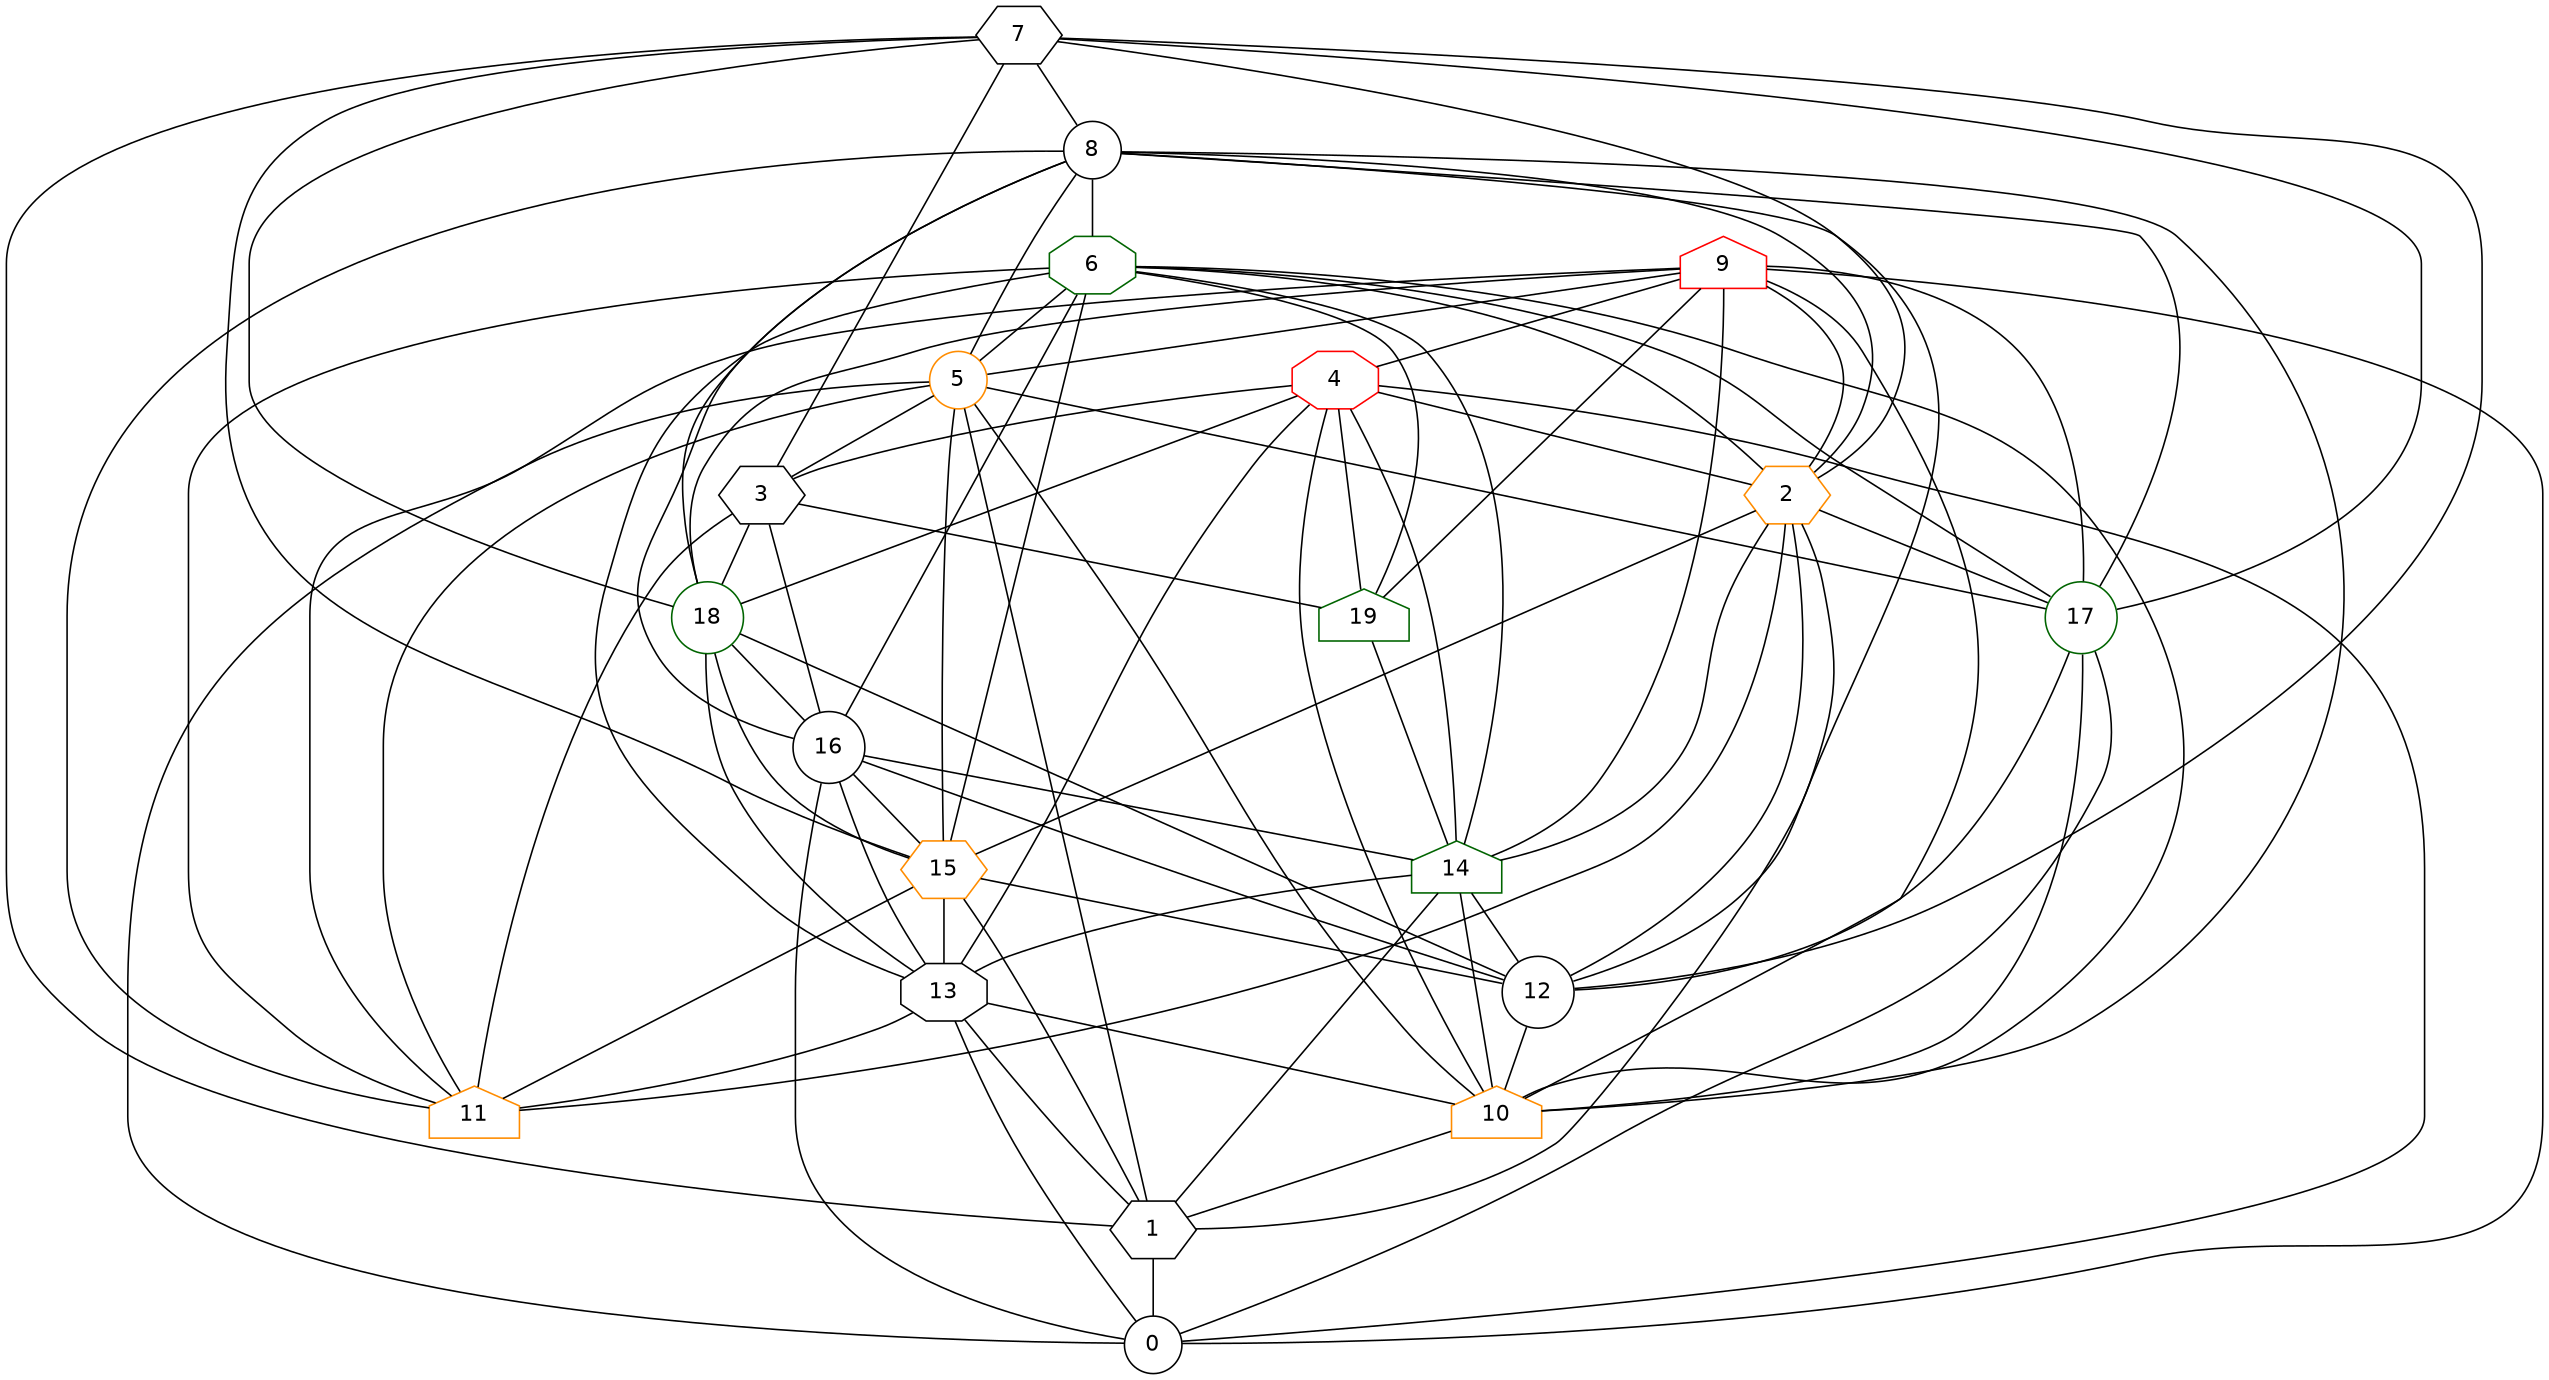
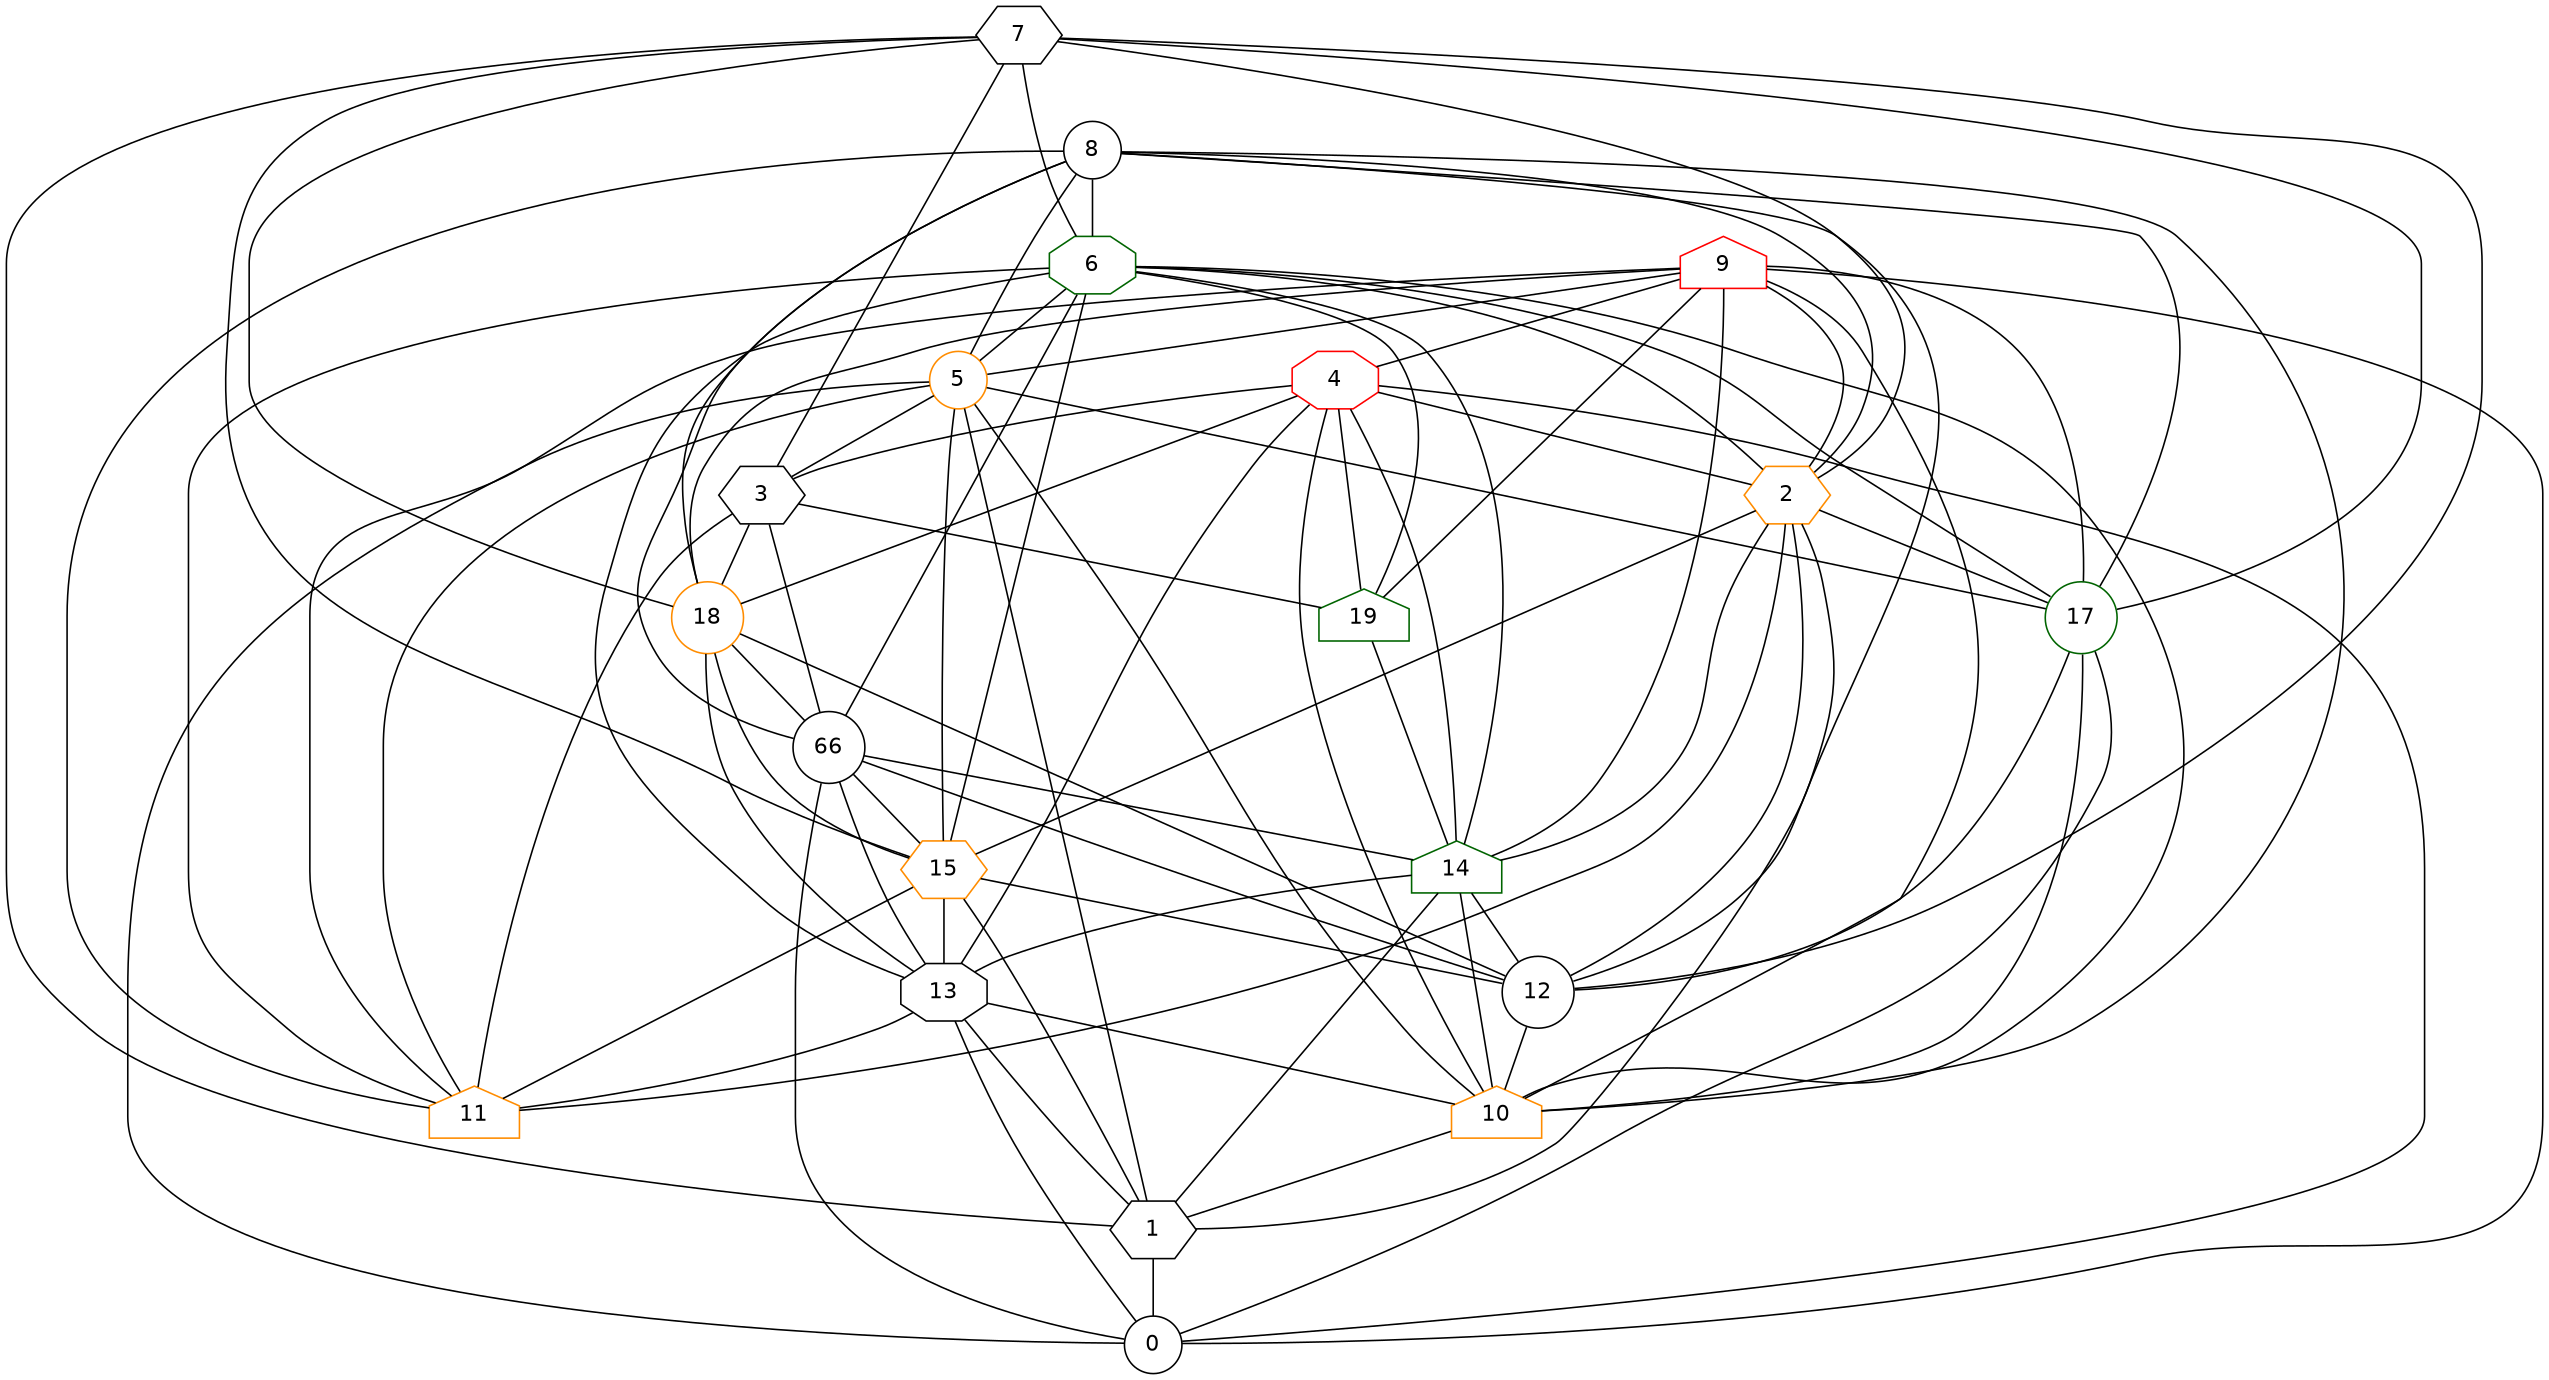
(1057, 95) -> (1038, 140)
(708, 618) -> (708, 618)
(829, 747) -> (829, 747)
